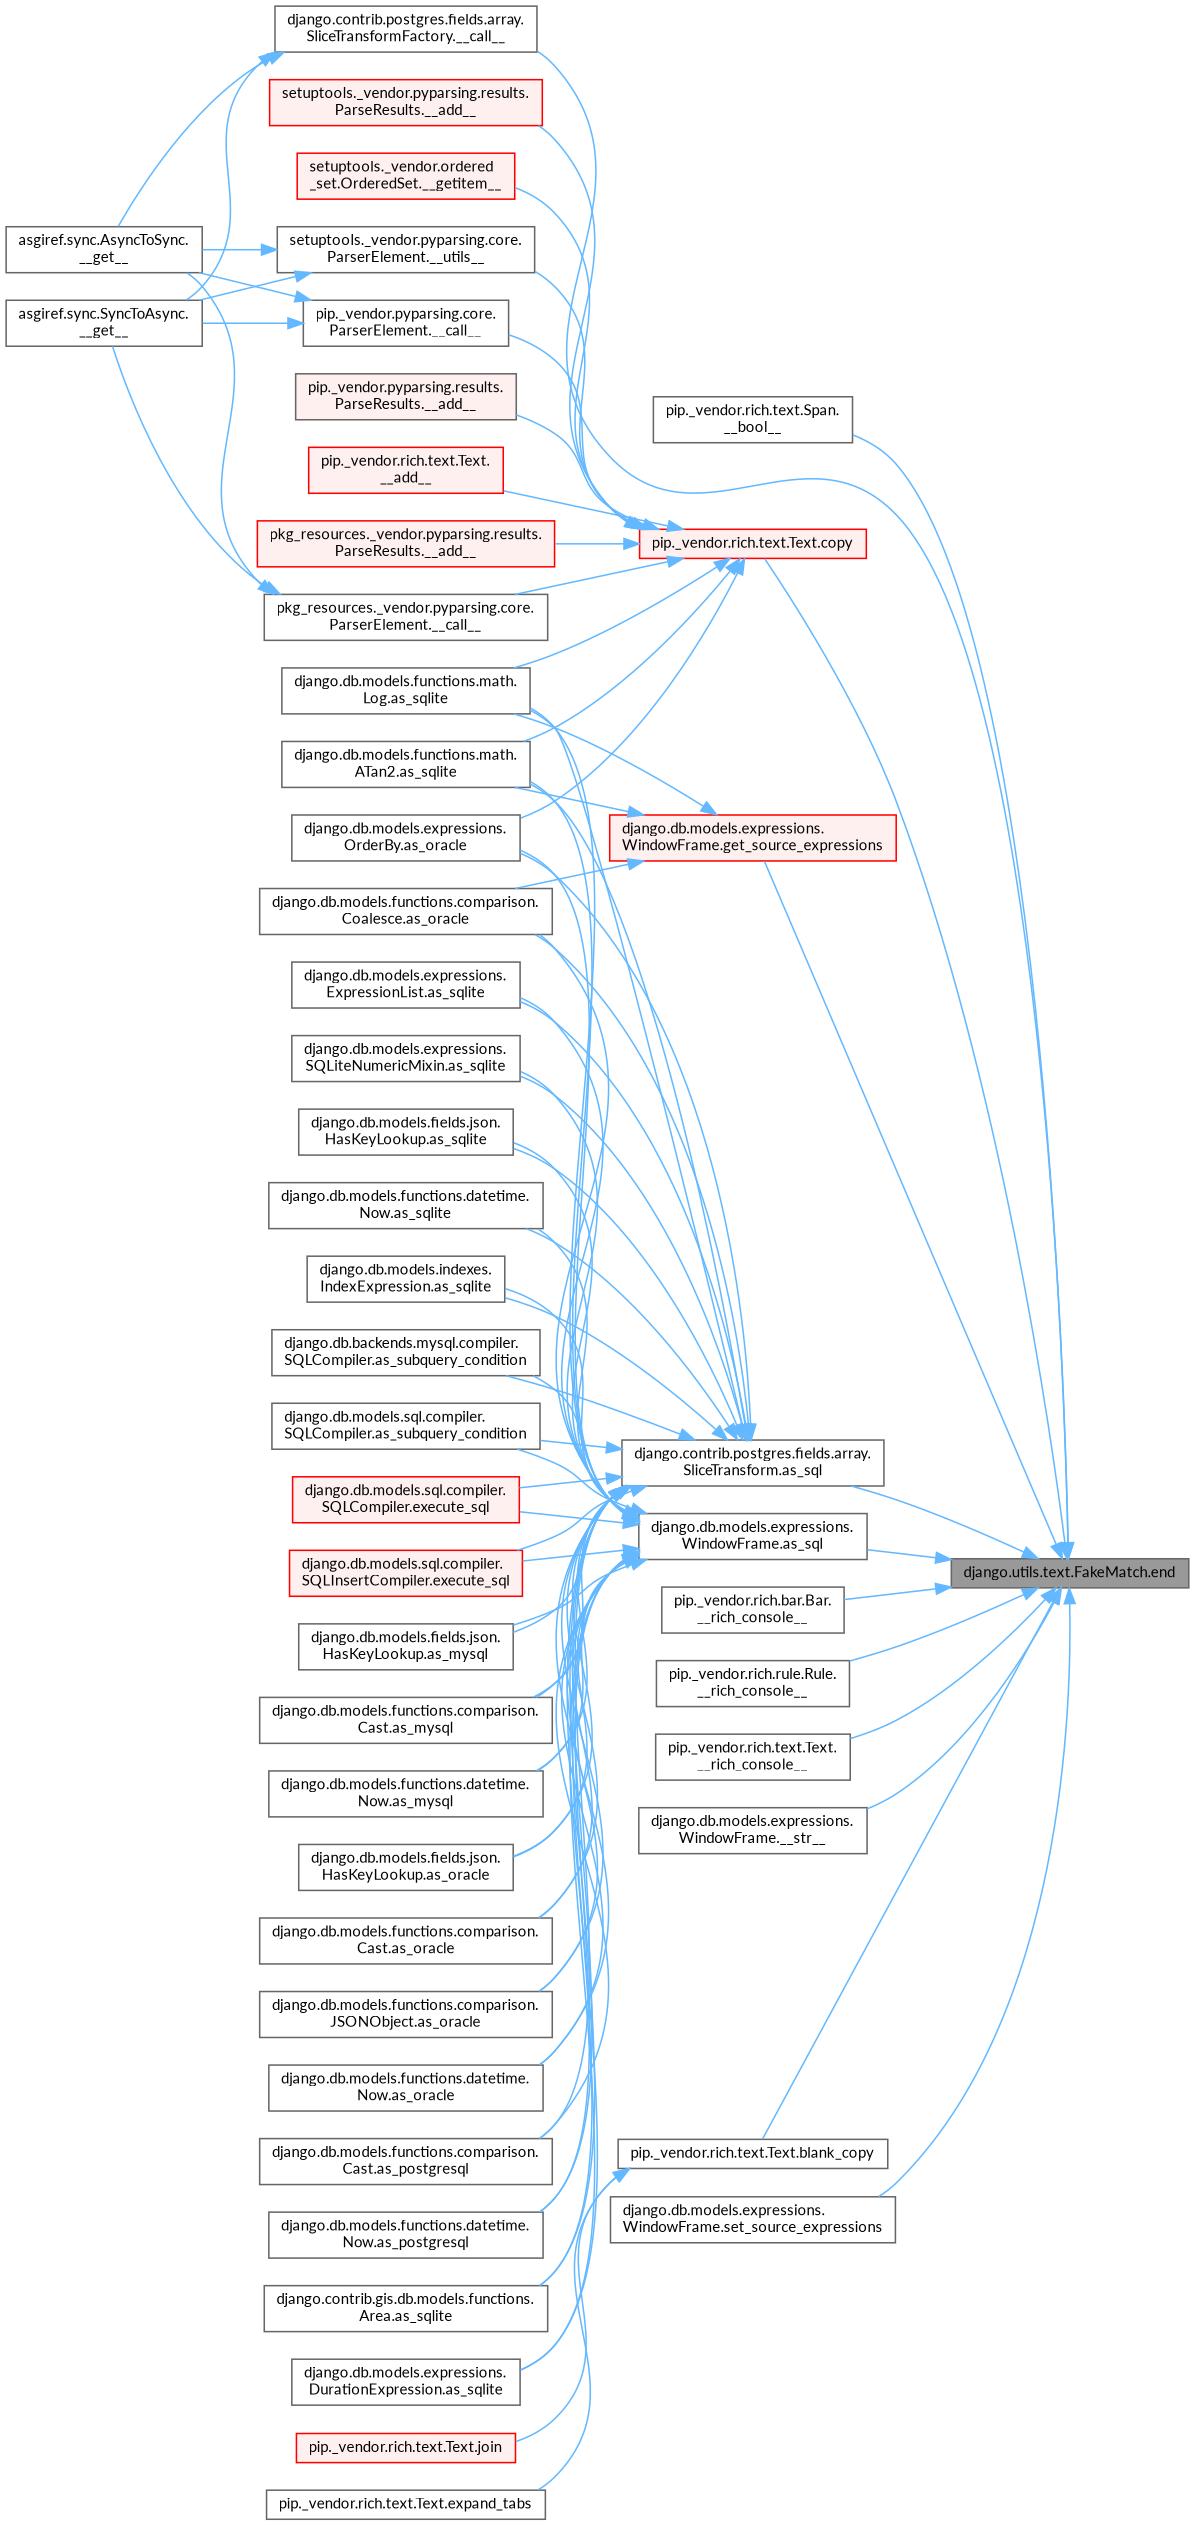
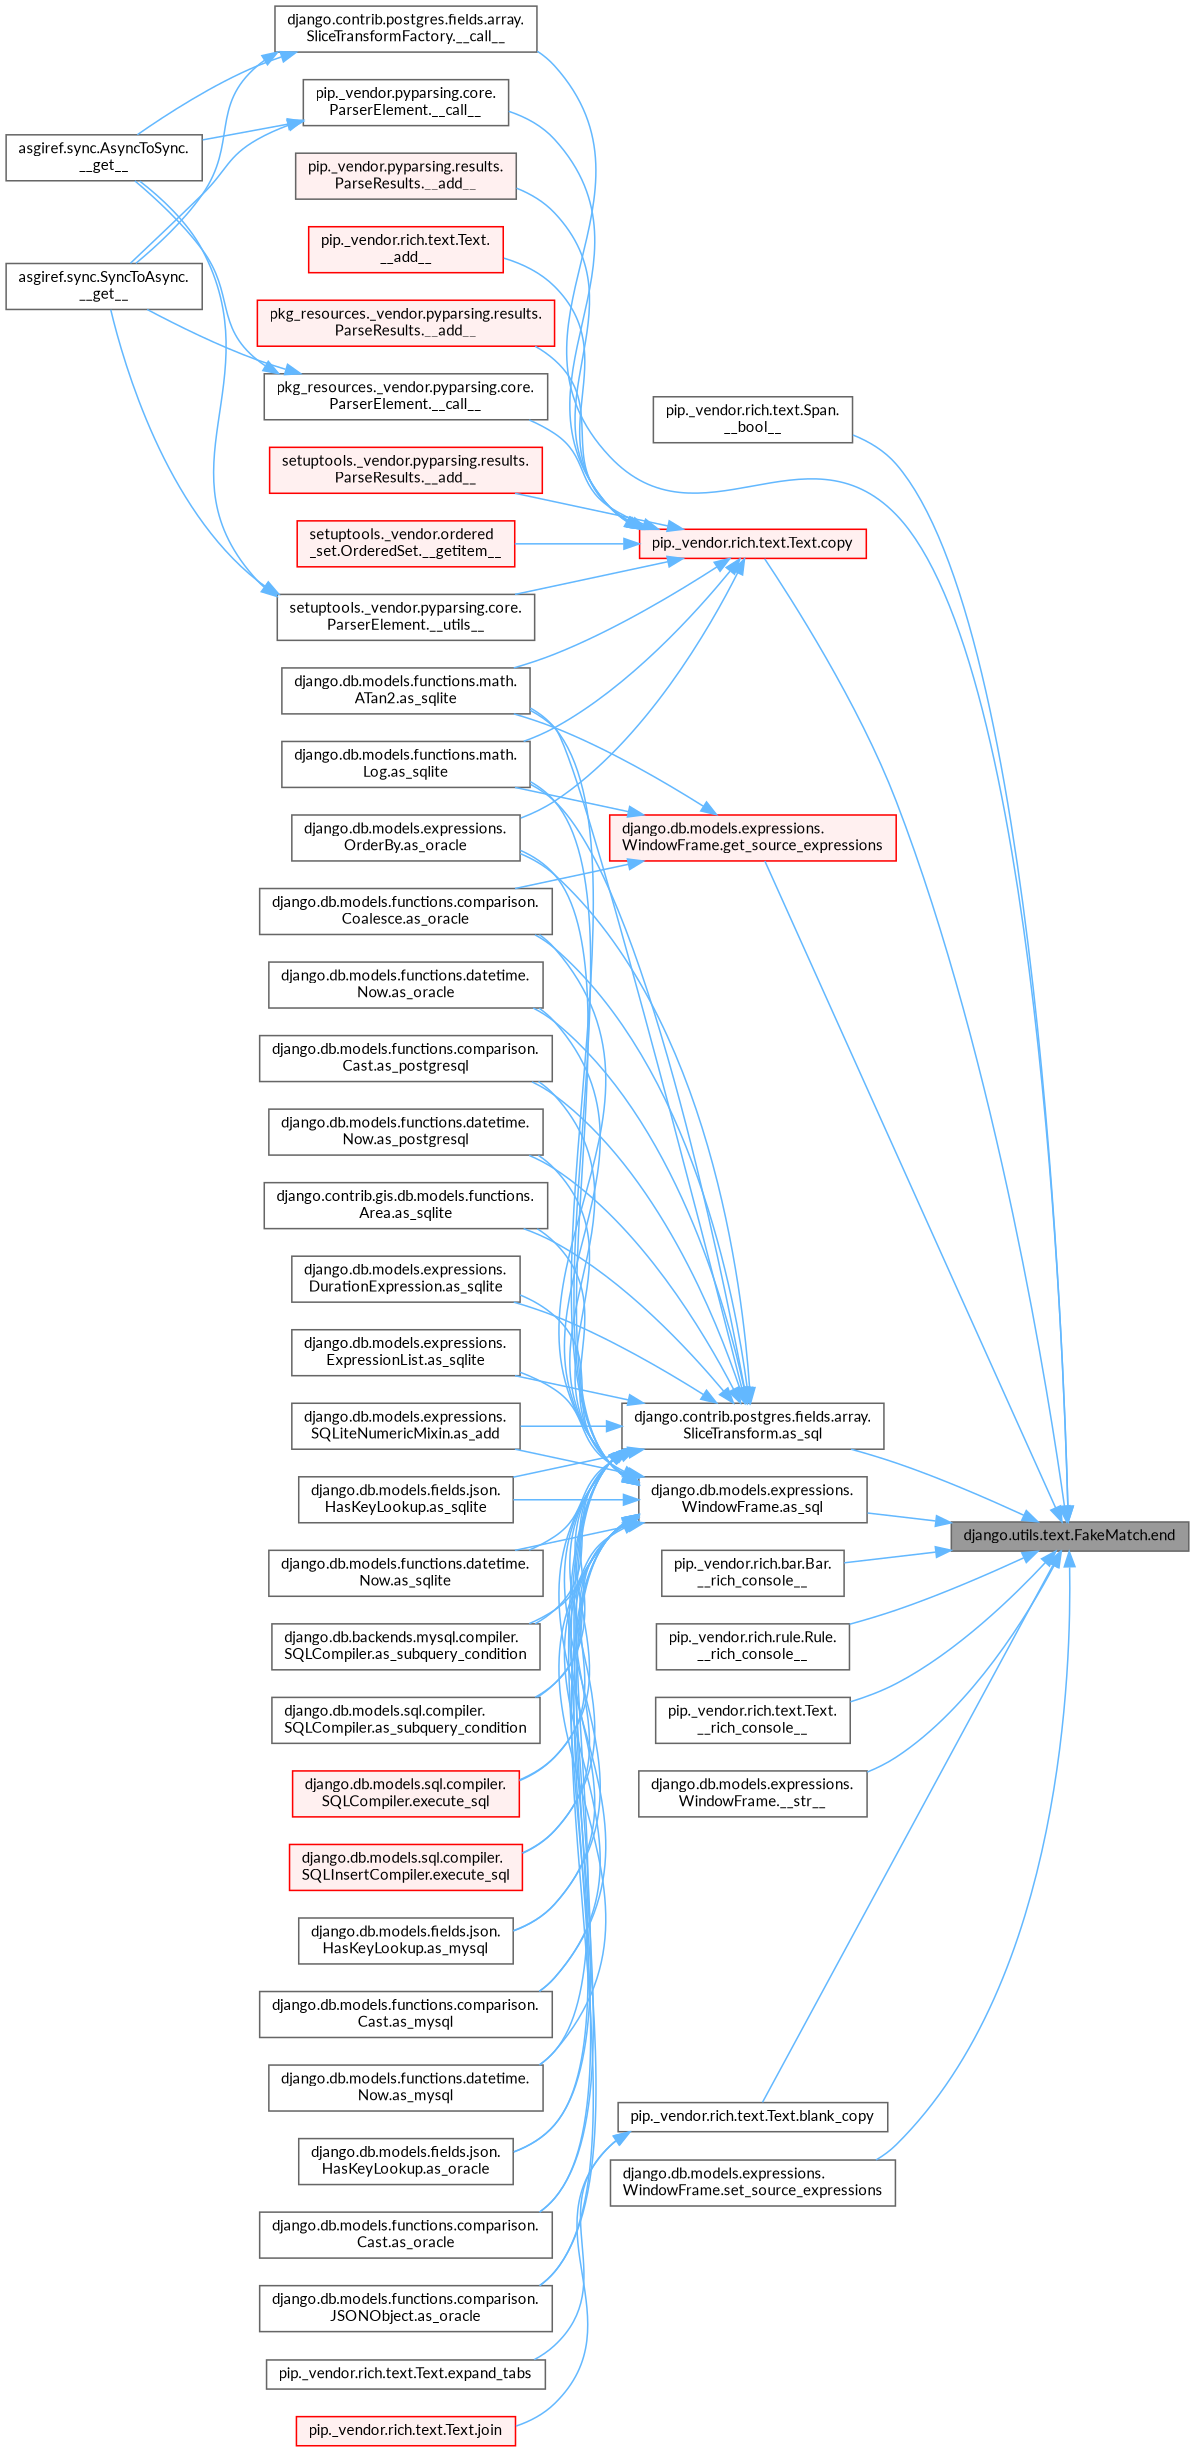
(406, 1059) -> (406, 1426)
(406, 1279) -> none
